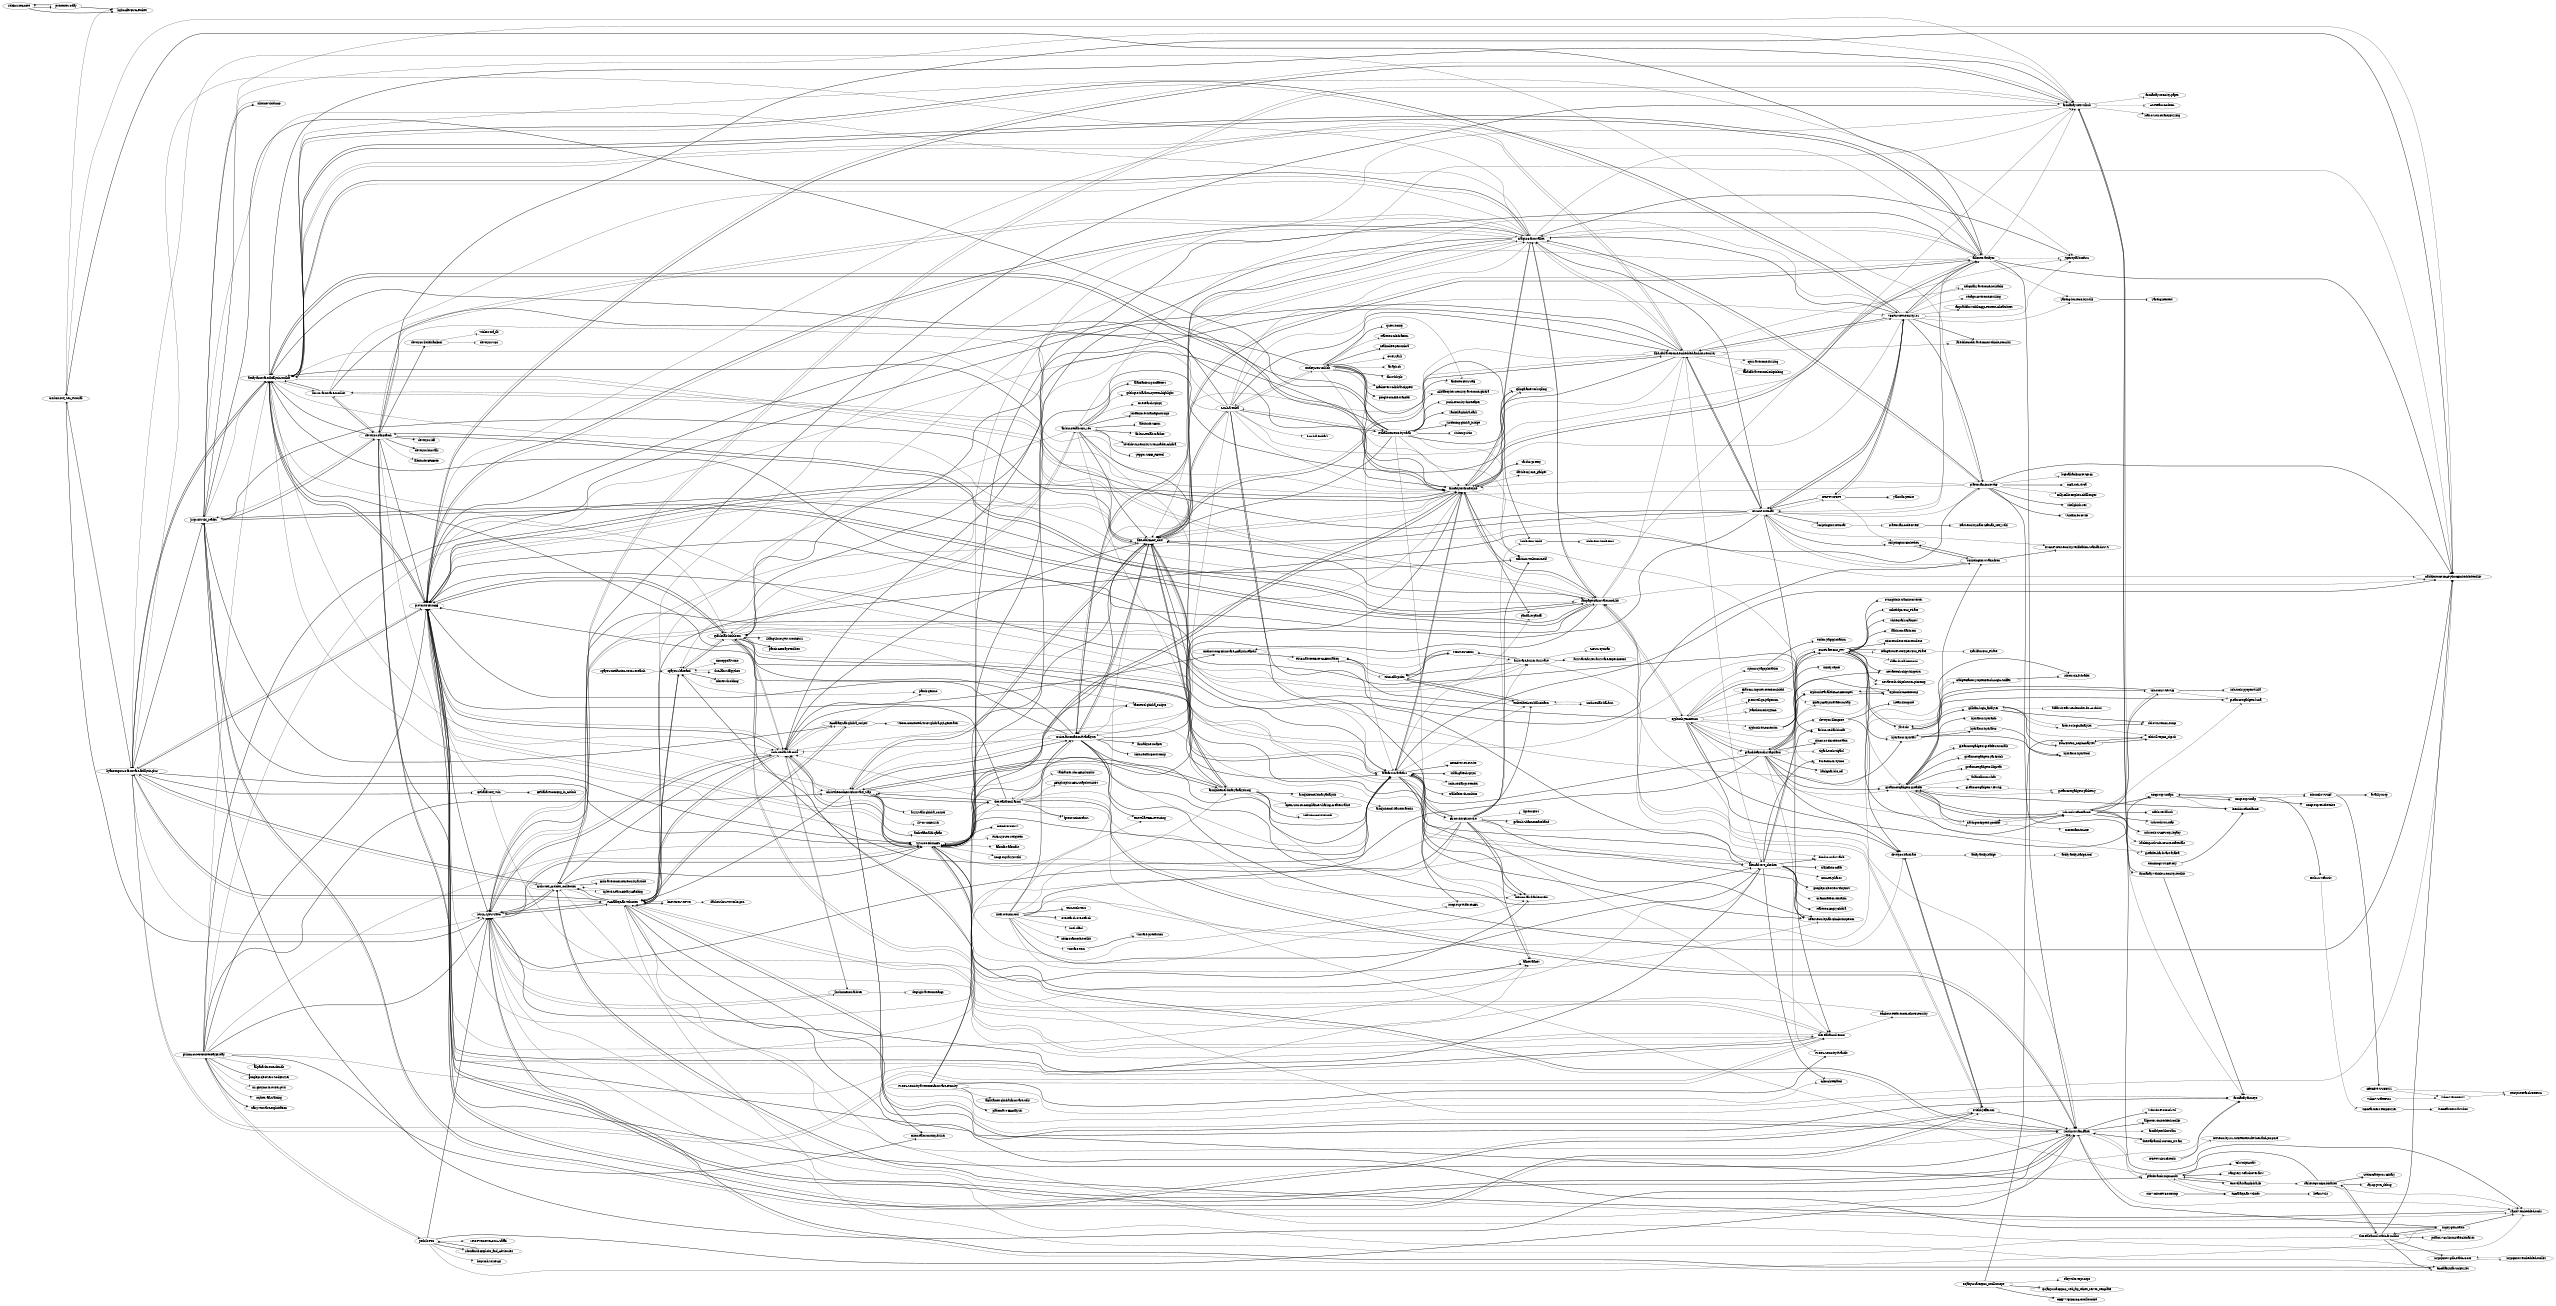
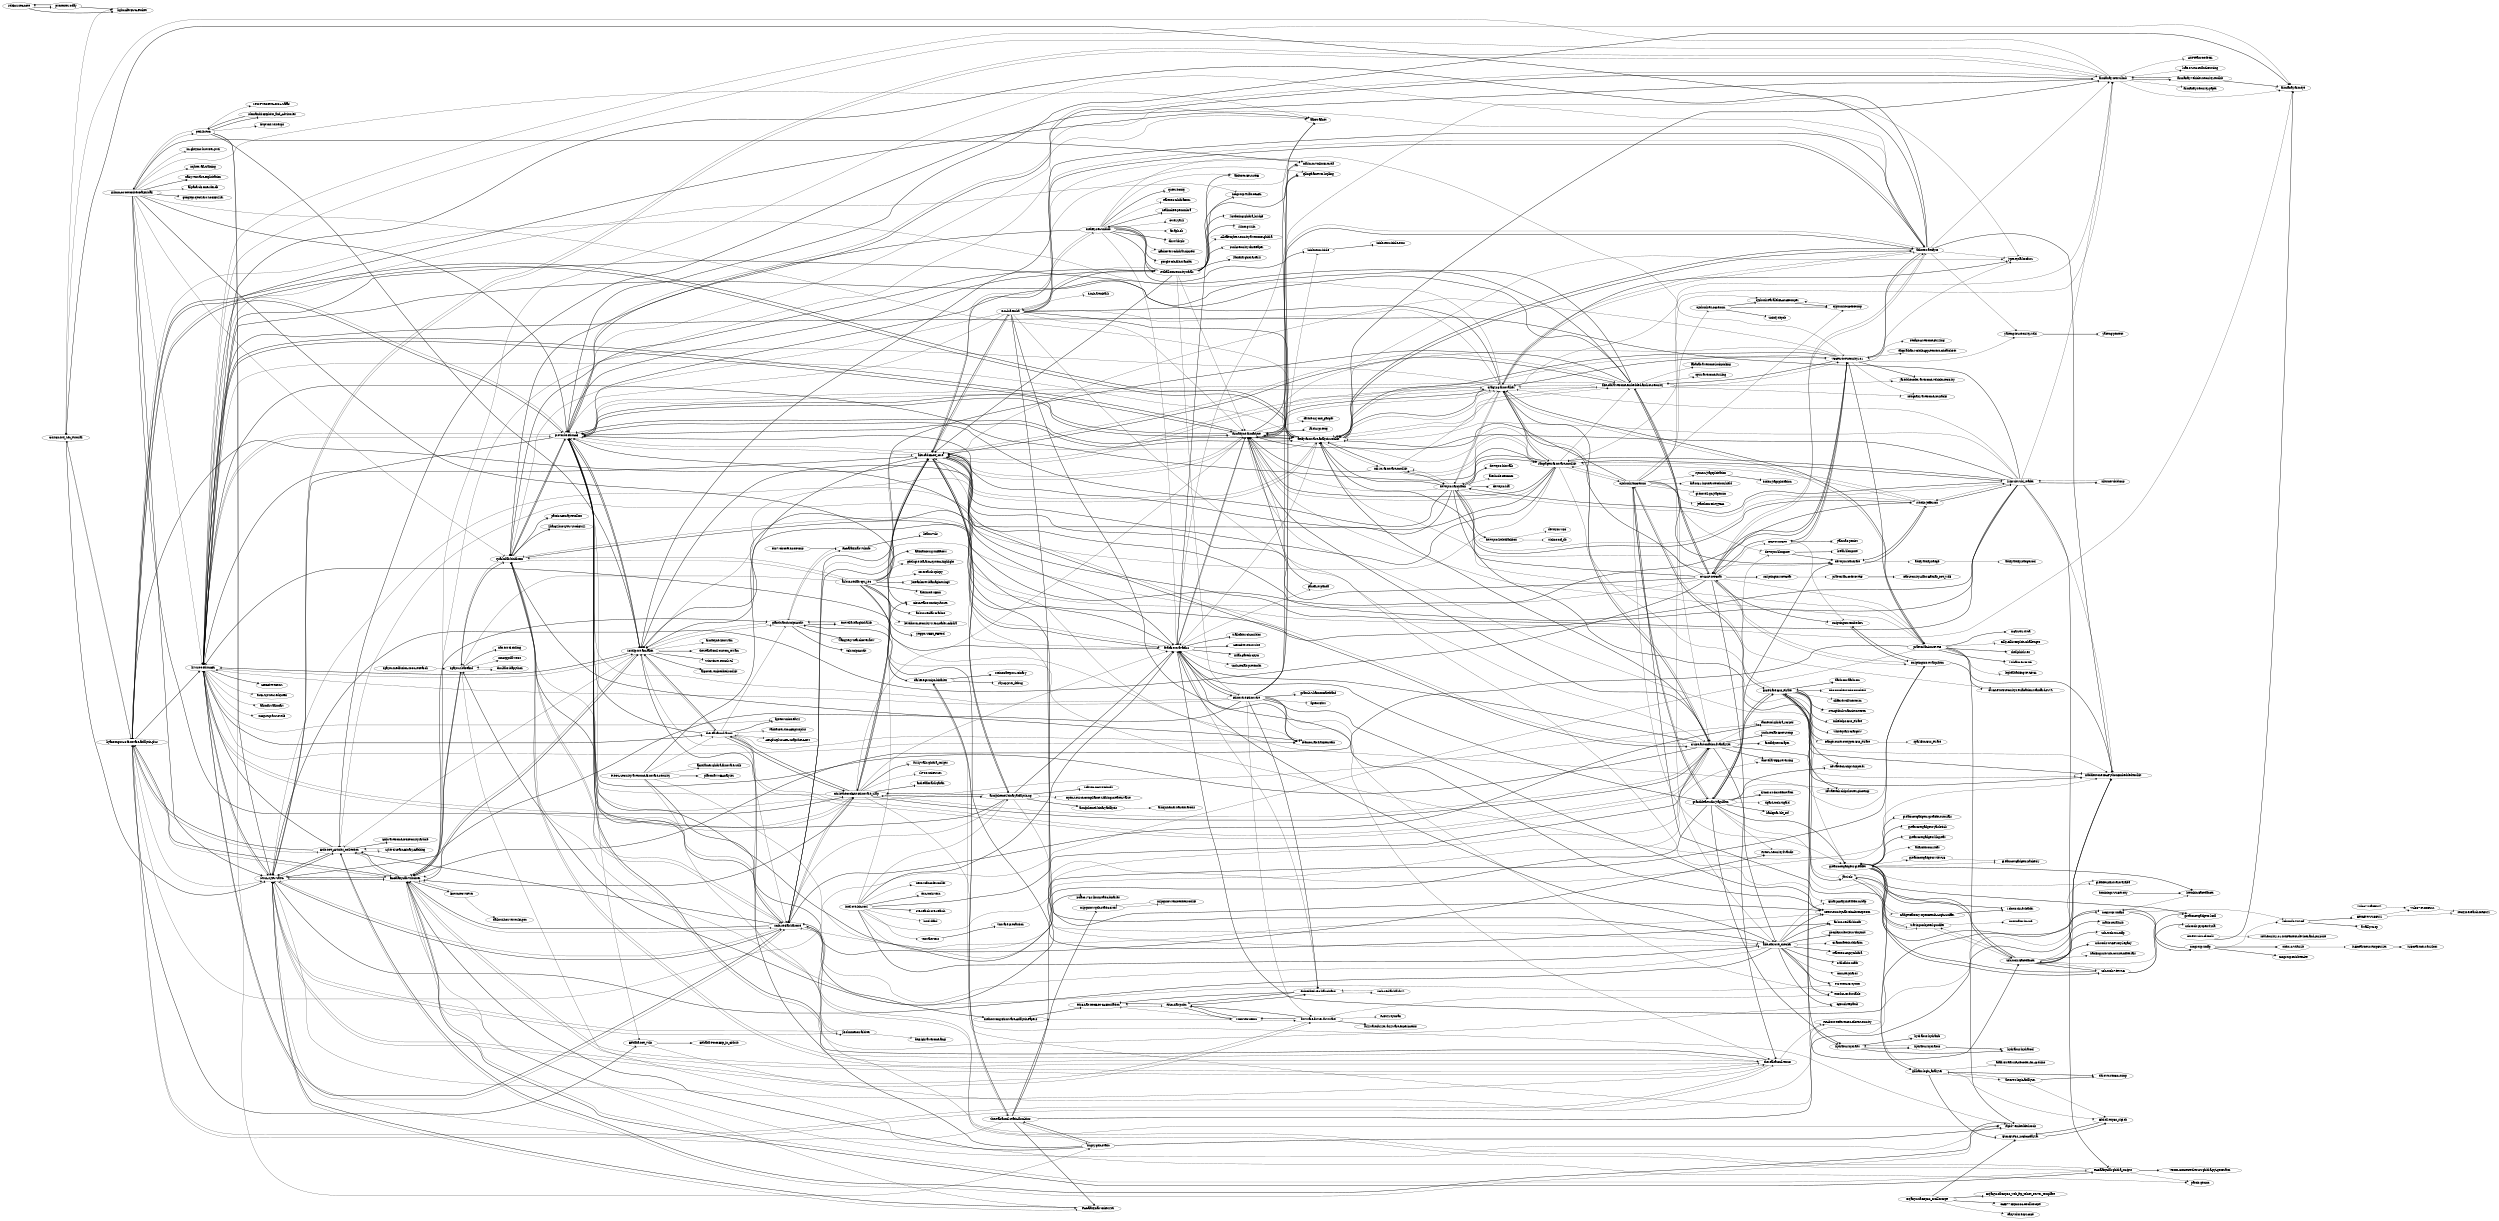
(916, 293) -> (1026, 390)
(1107, 403) -> none
(168, 646) -> (991, 541)
(1831, 650) -> (1777, 691)
(1397, 779) -> none
